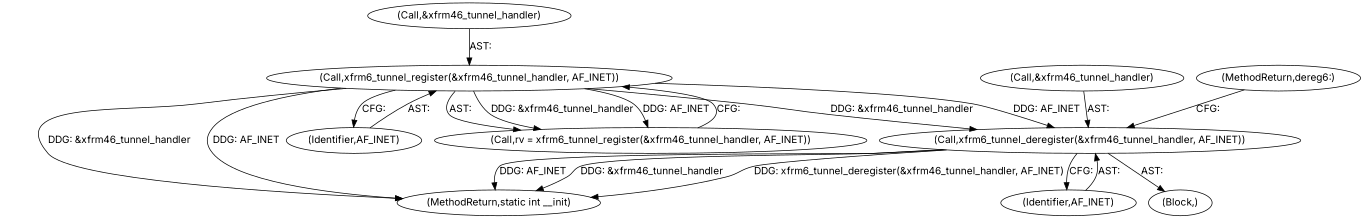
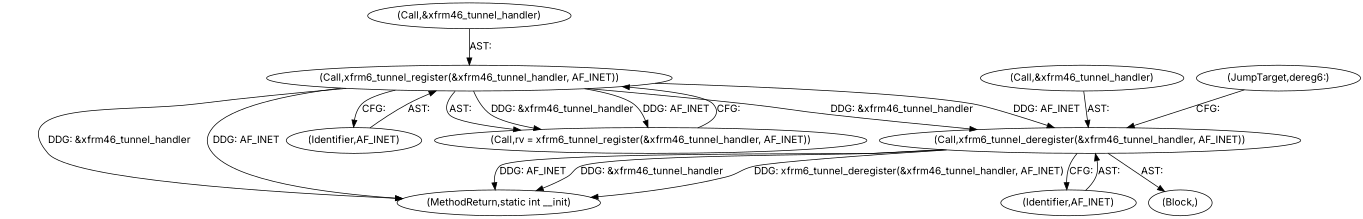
(1279, 78) -> (1279, 78)
